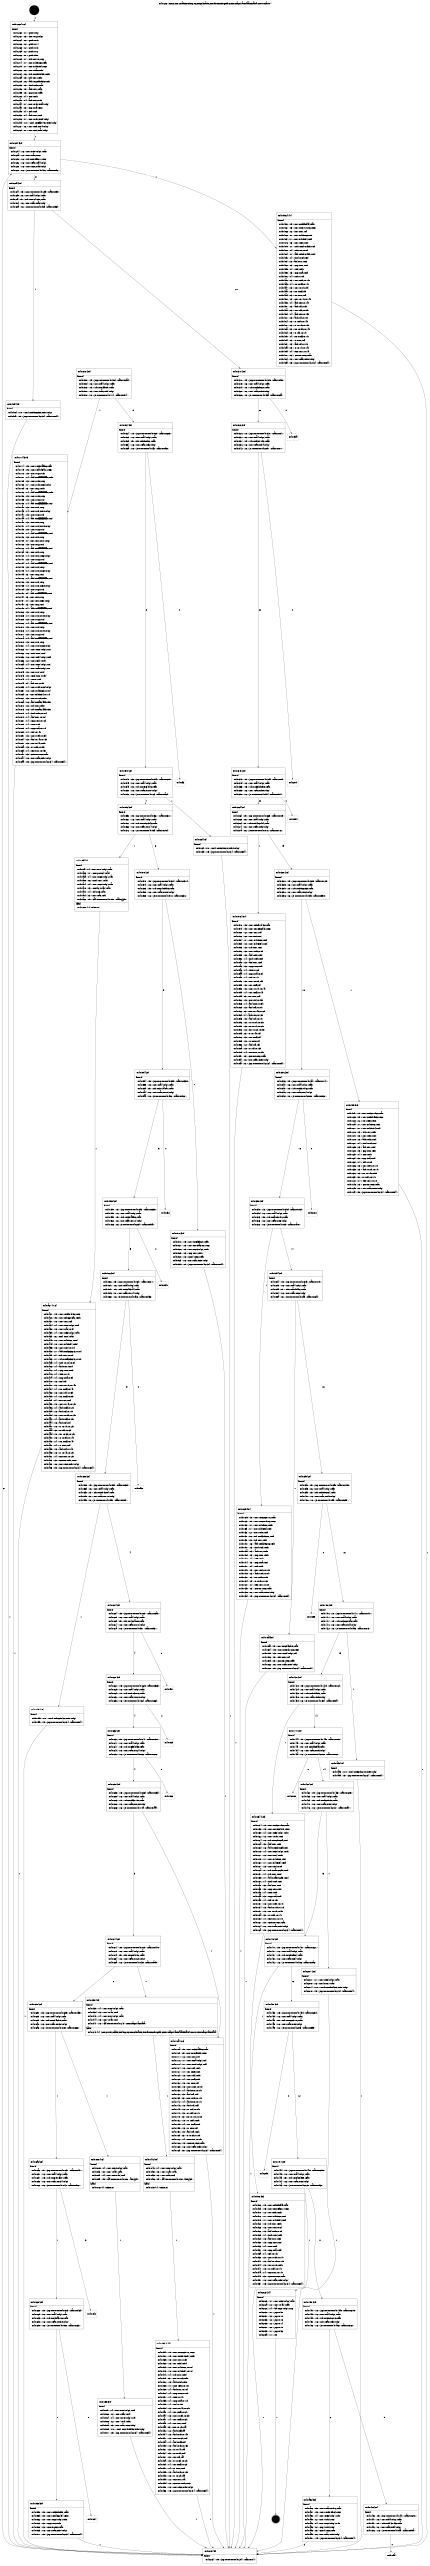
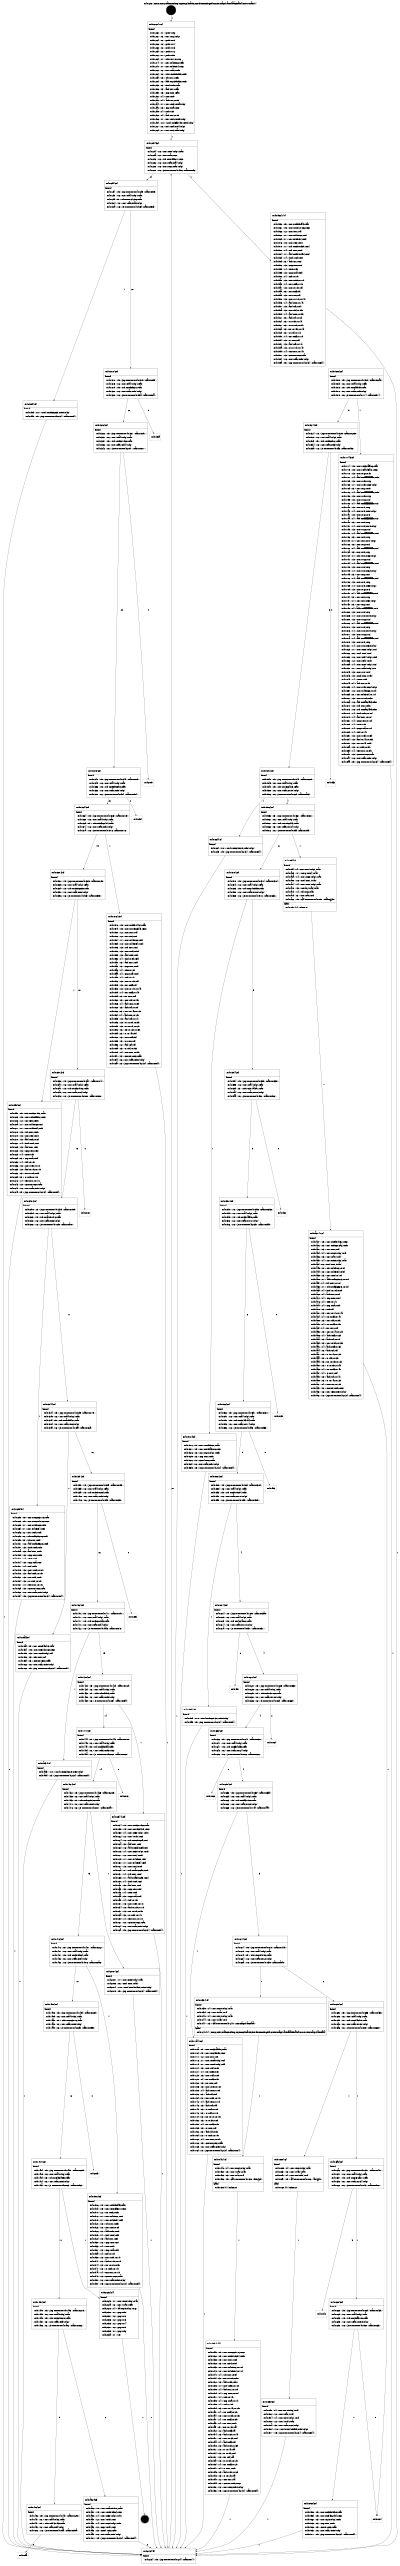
(18, 2084) -> (387, 1937)
